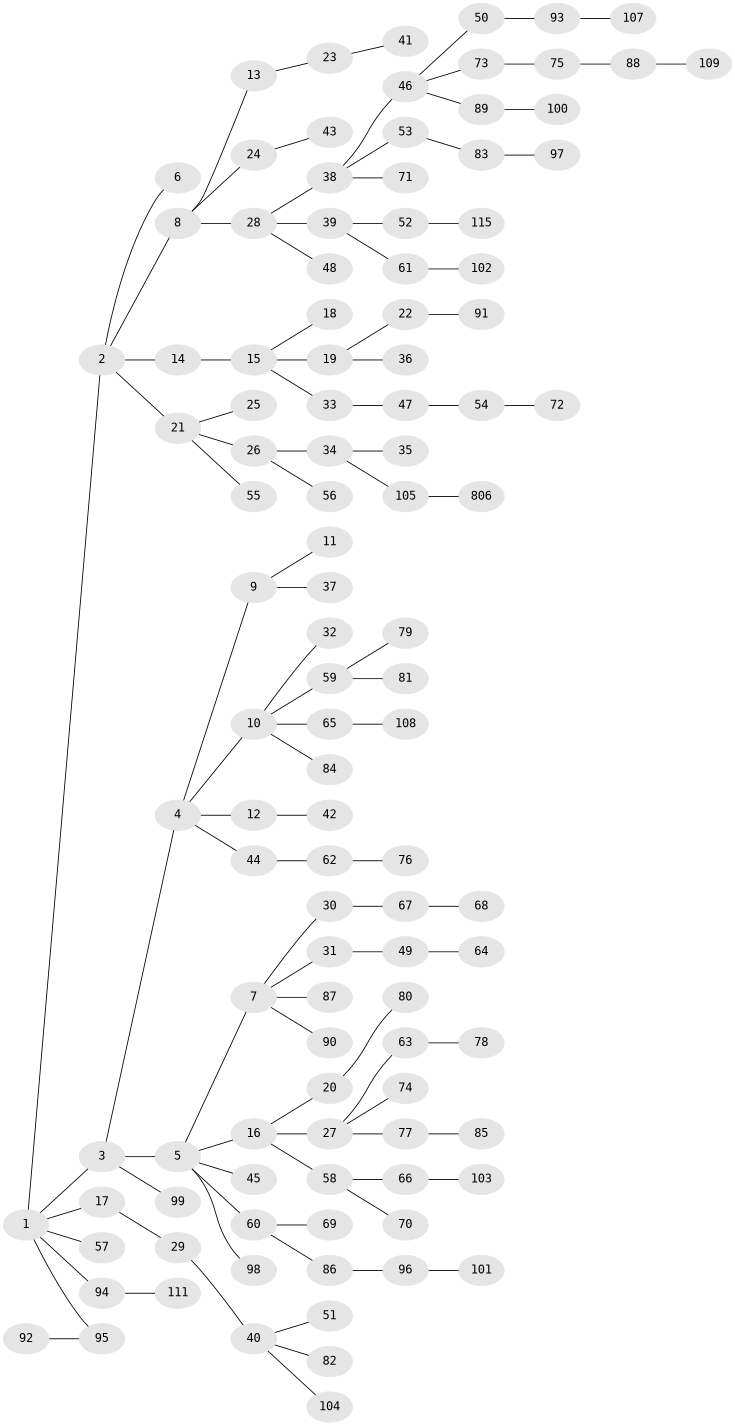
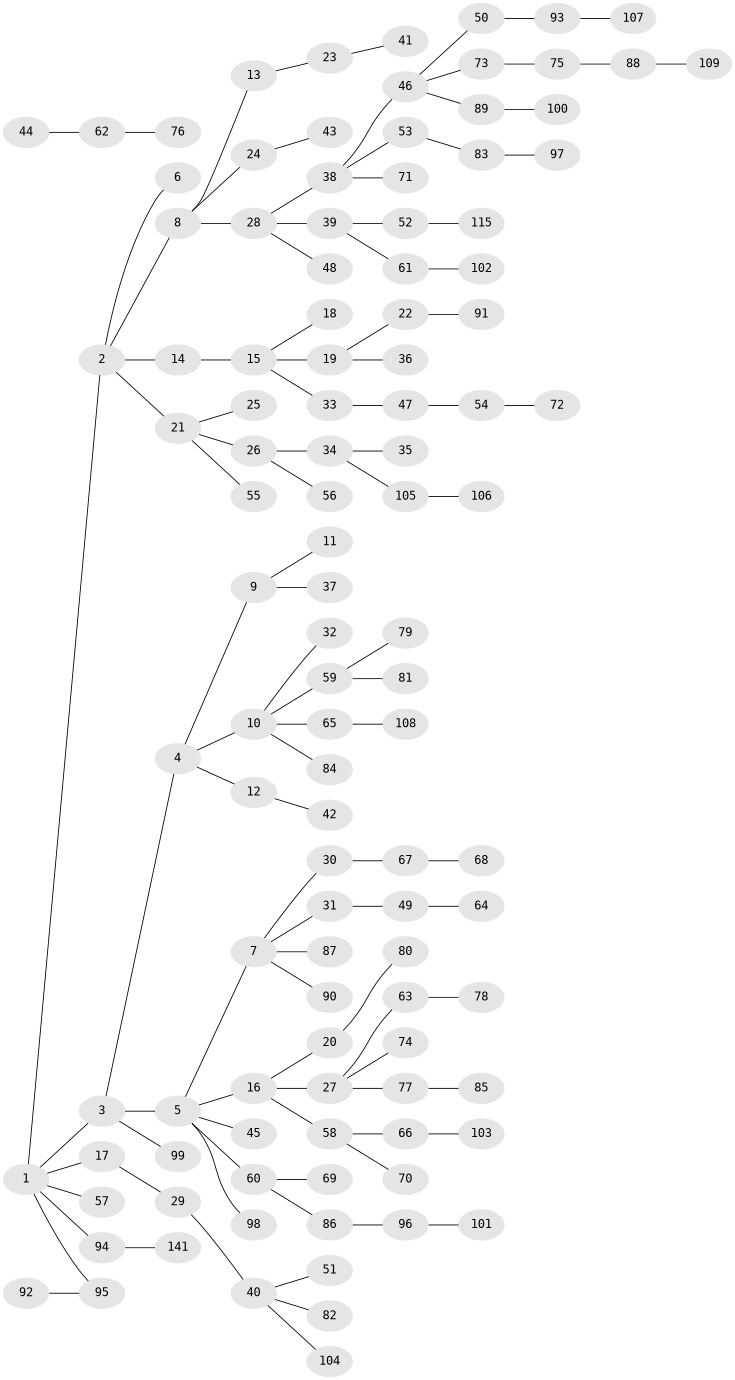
(481, 497) -> (481, 497)
(216, 838) -> none
(178, 1293) -> (178, 1248)
